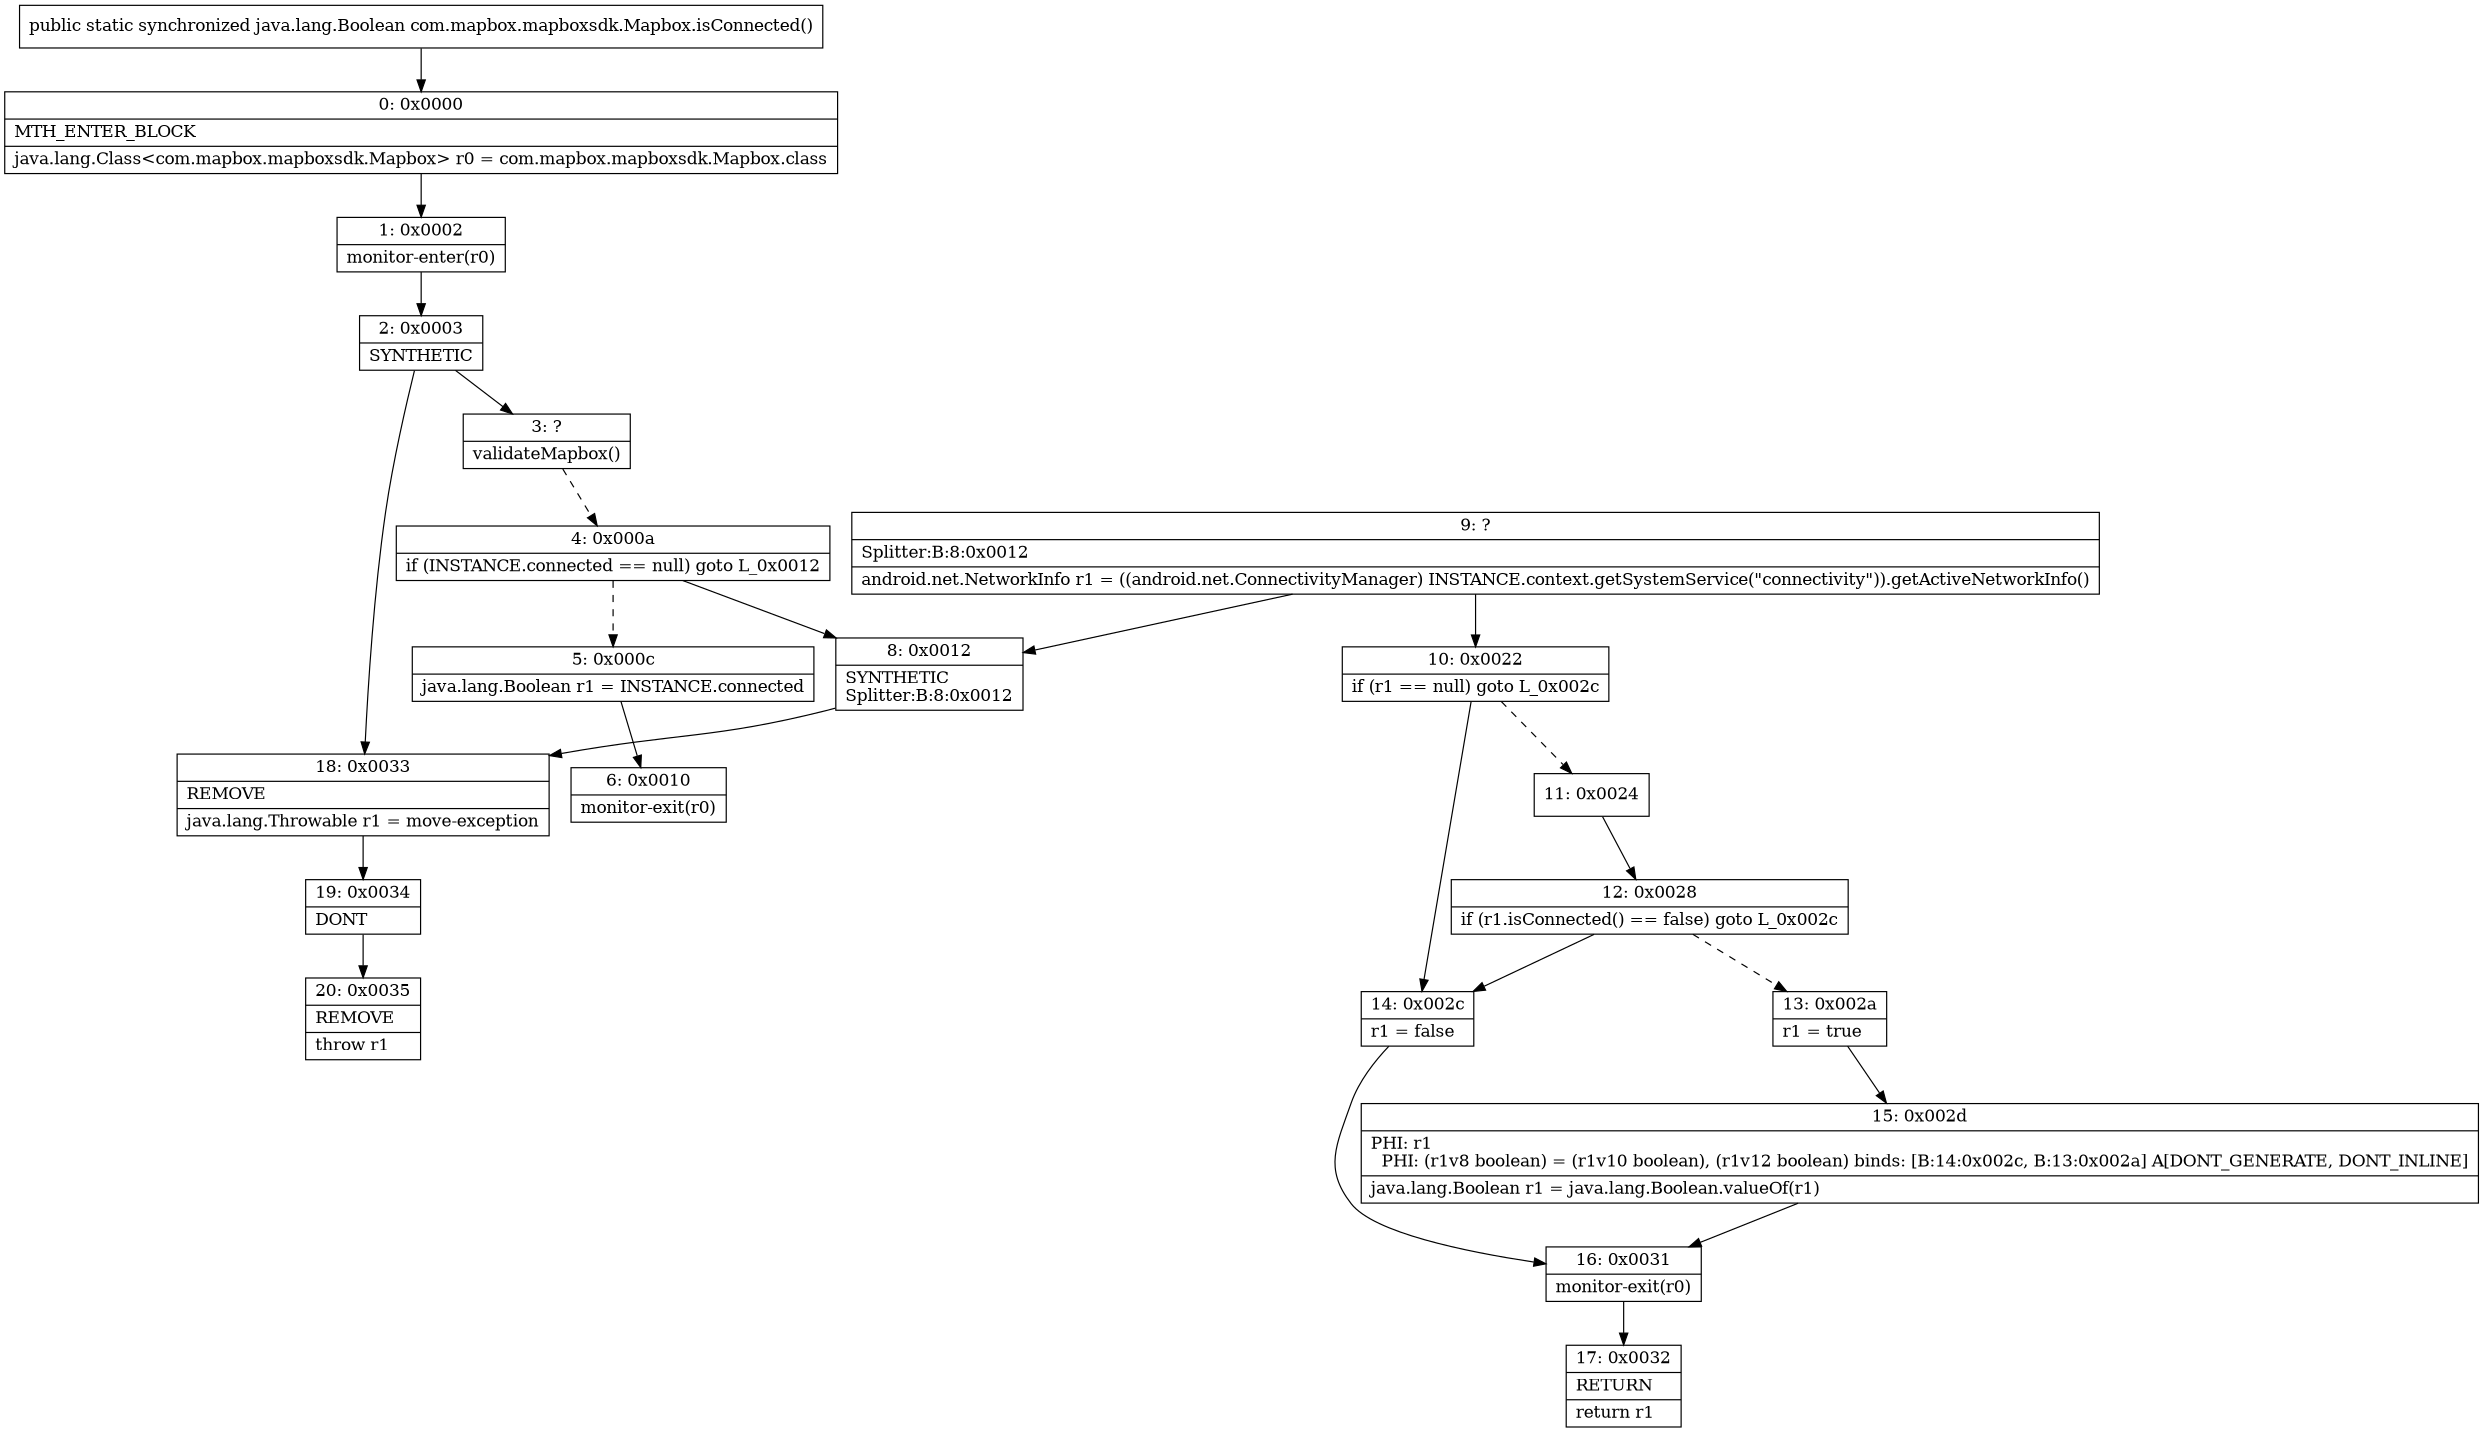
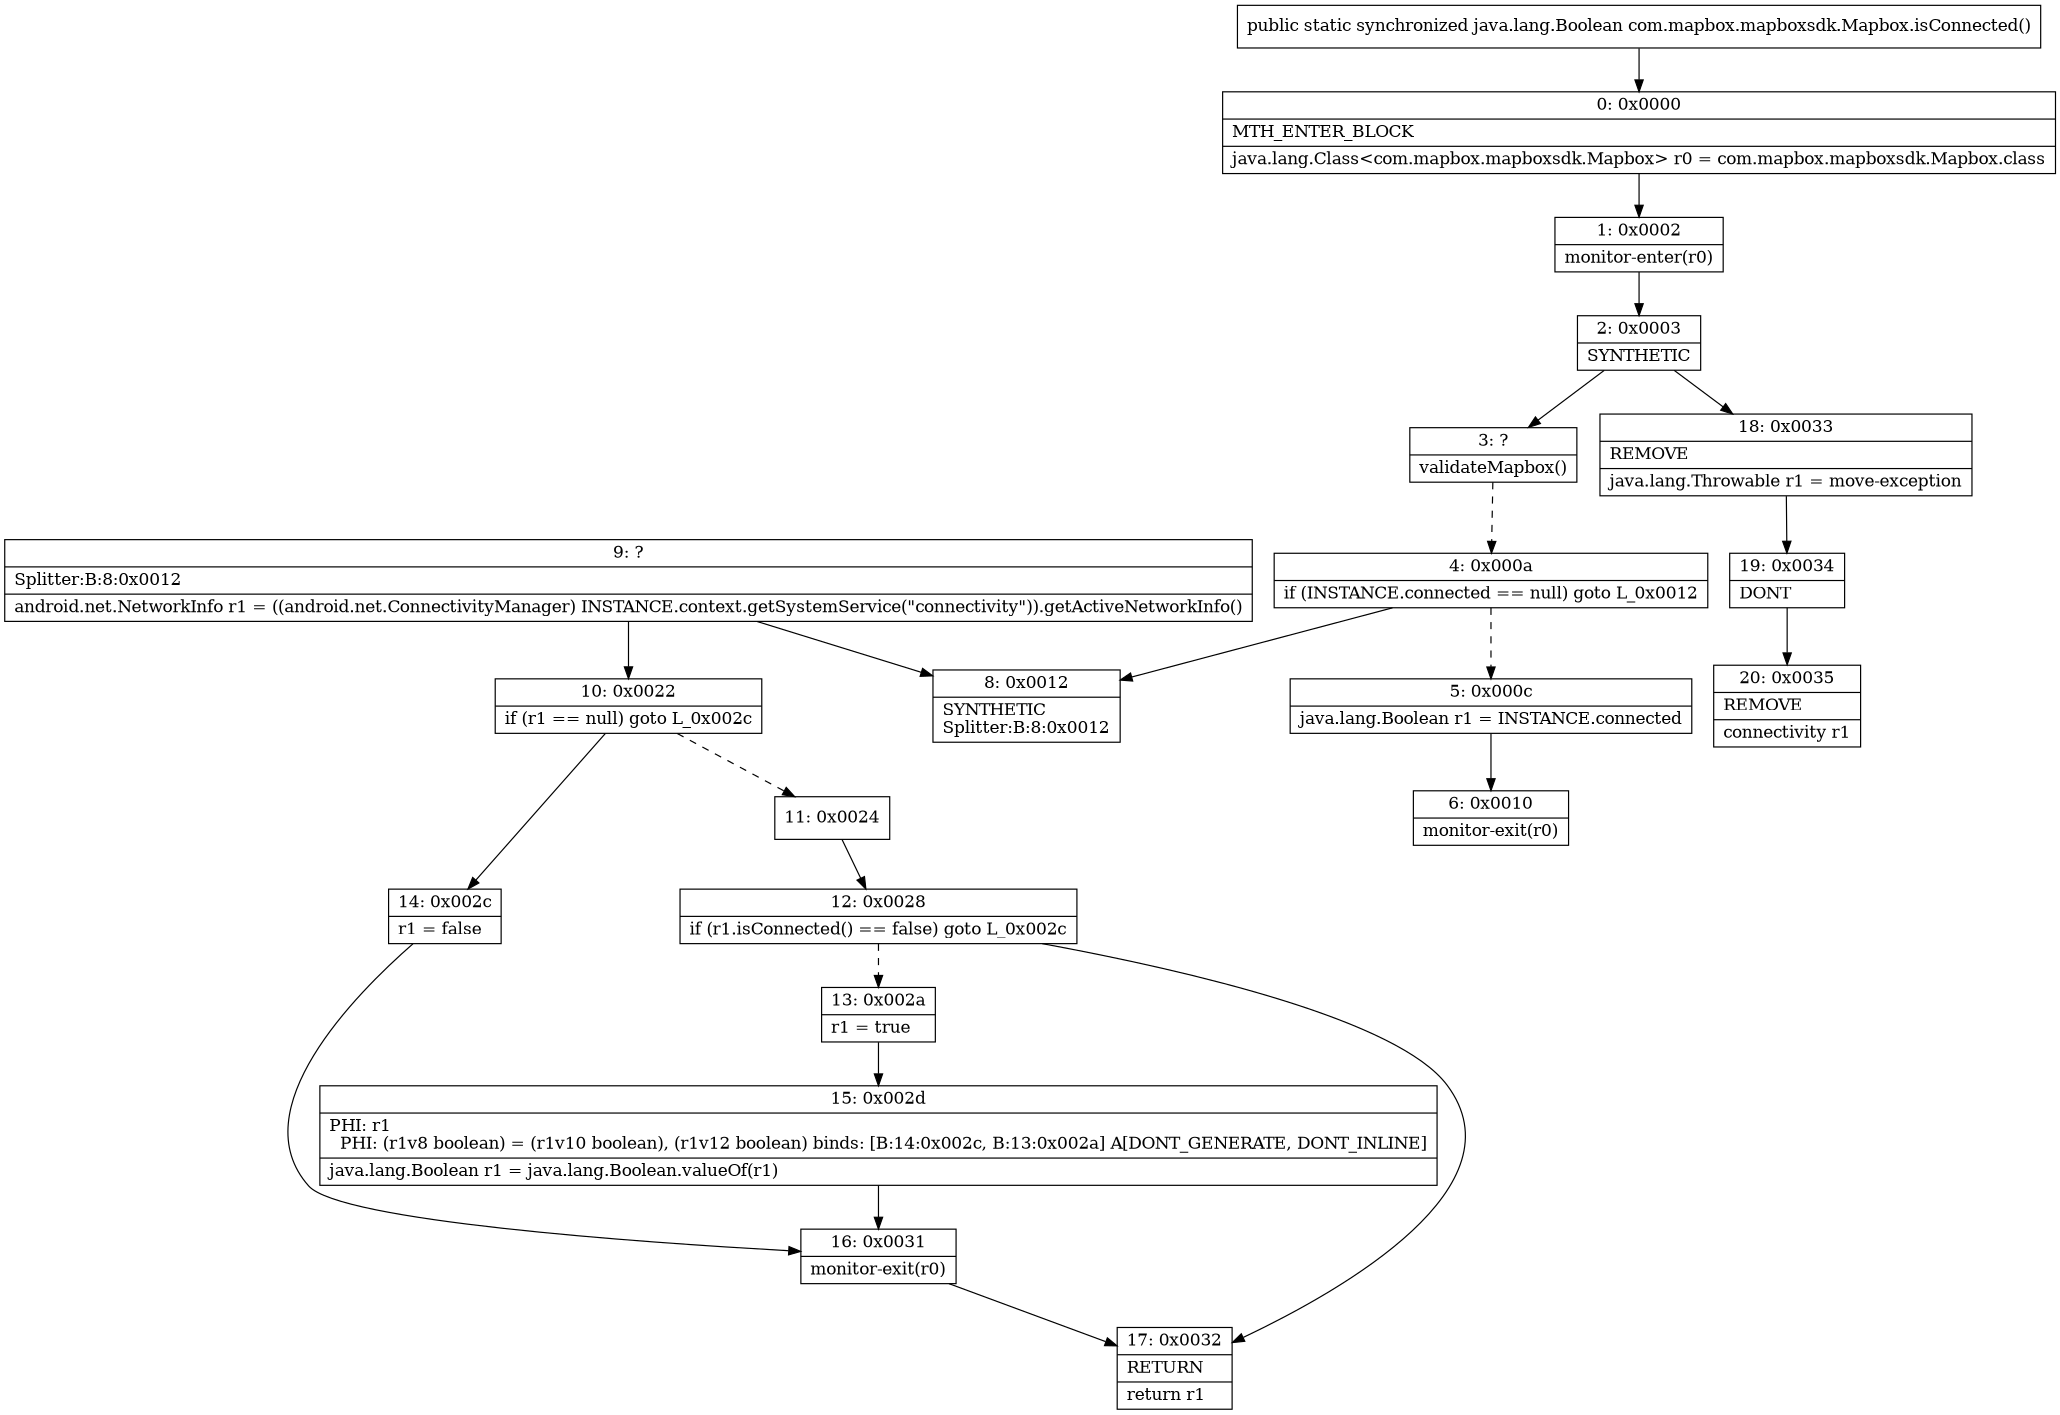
(699, 734) -> none
(1539, 960) -> (1422, 1062)
(352, 1046) -> (1787, 733)
